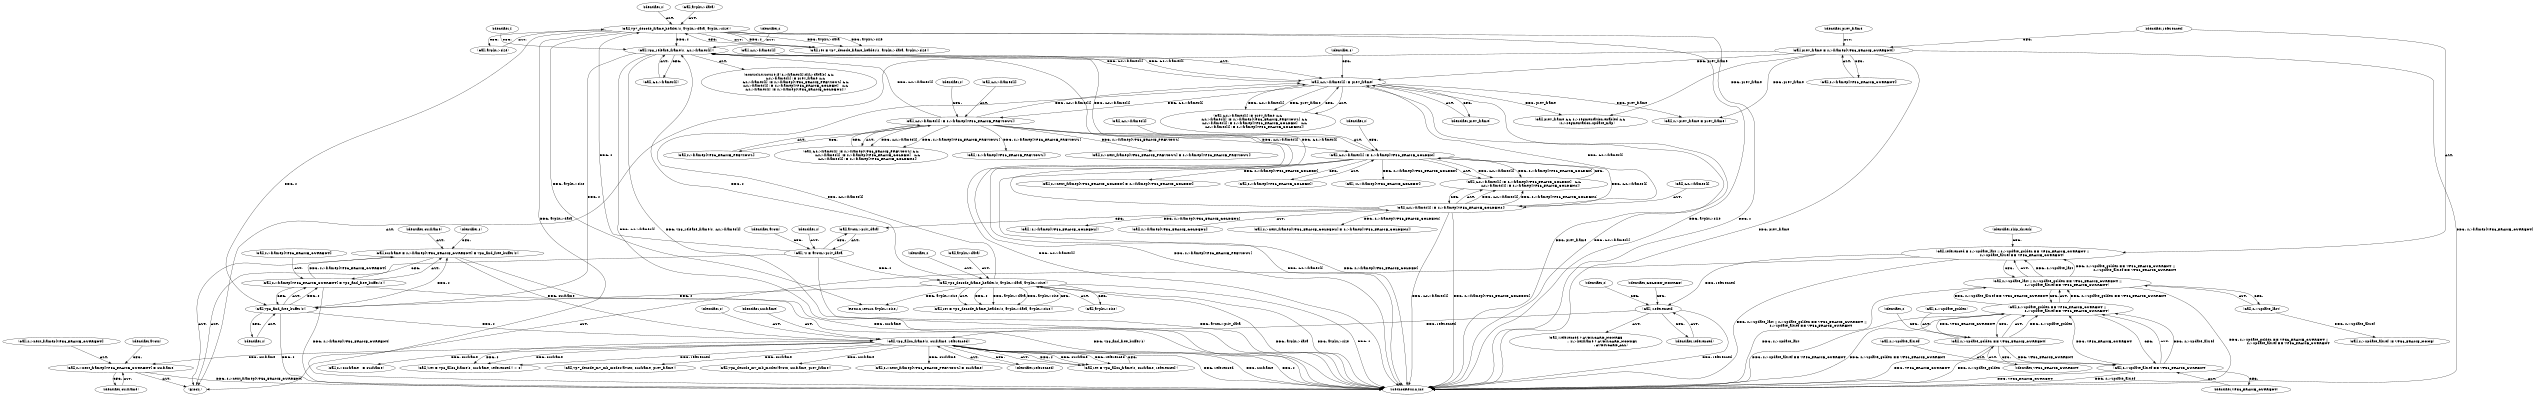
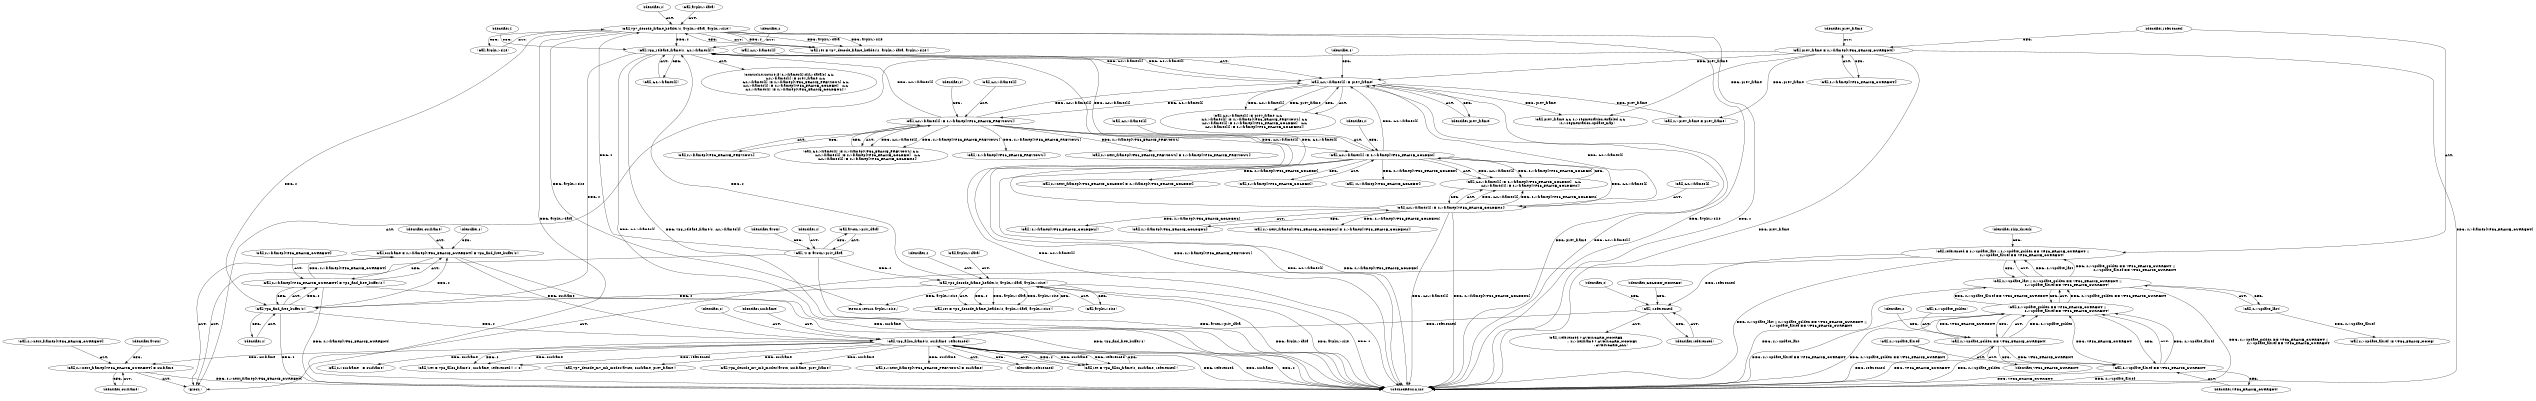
(786, 134) -> (1378, 114)
(1135, 216) -> (1308, 219)
(1614, 368) -> (1850, 370)
